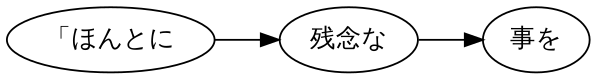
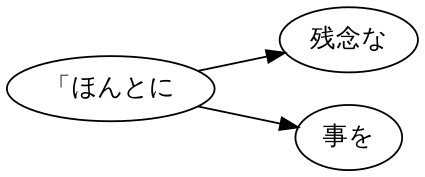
(441, 40) -> (239, 115)
